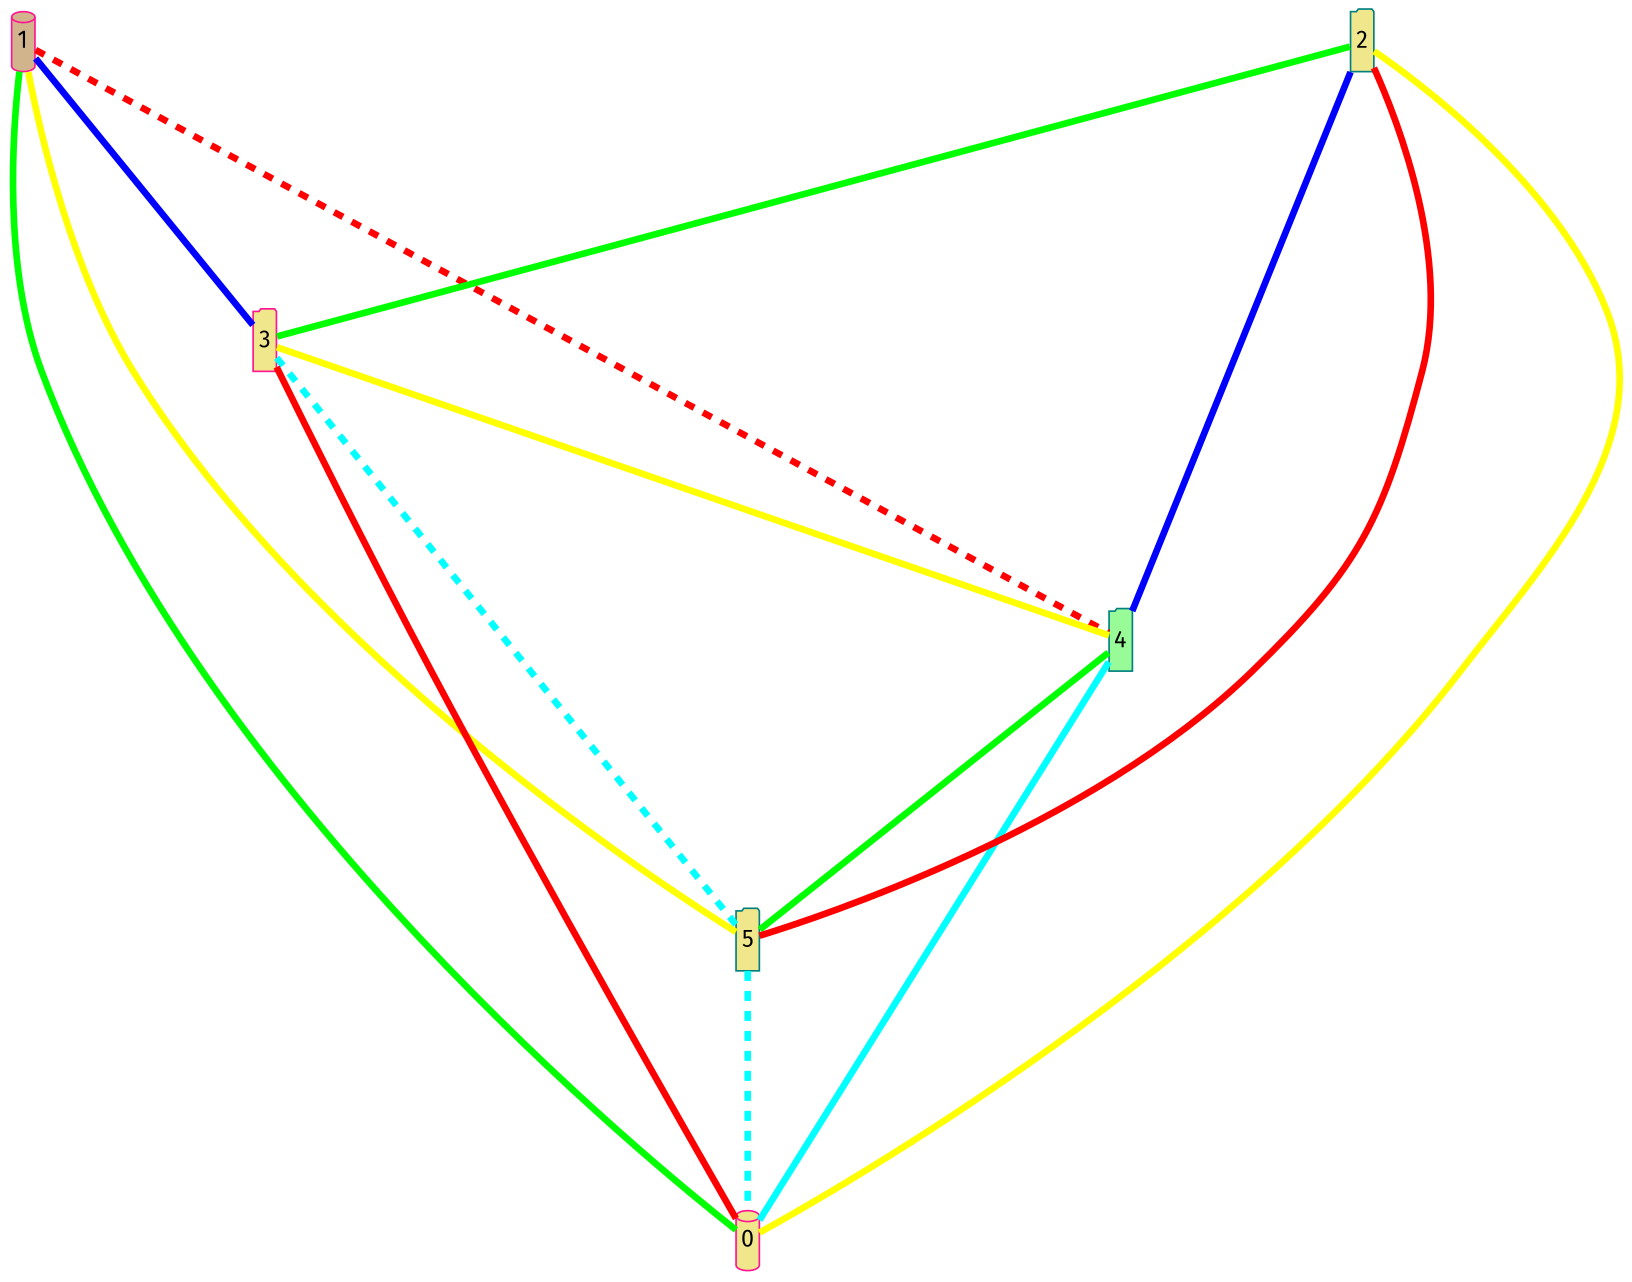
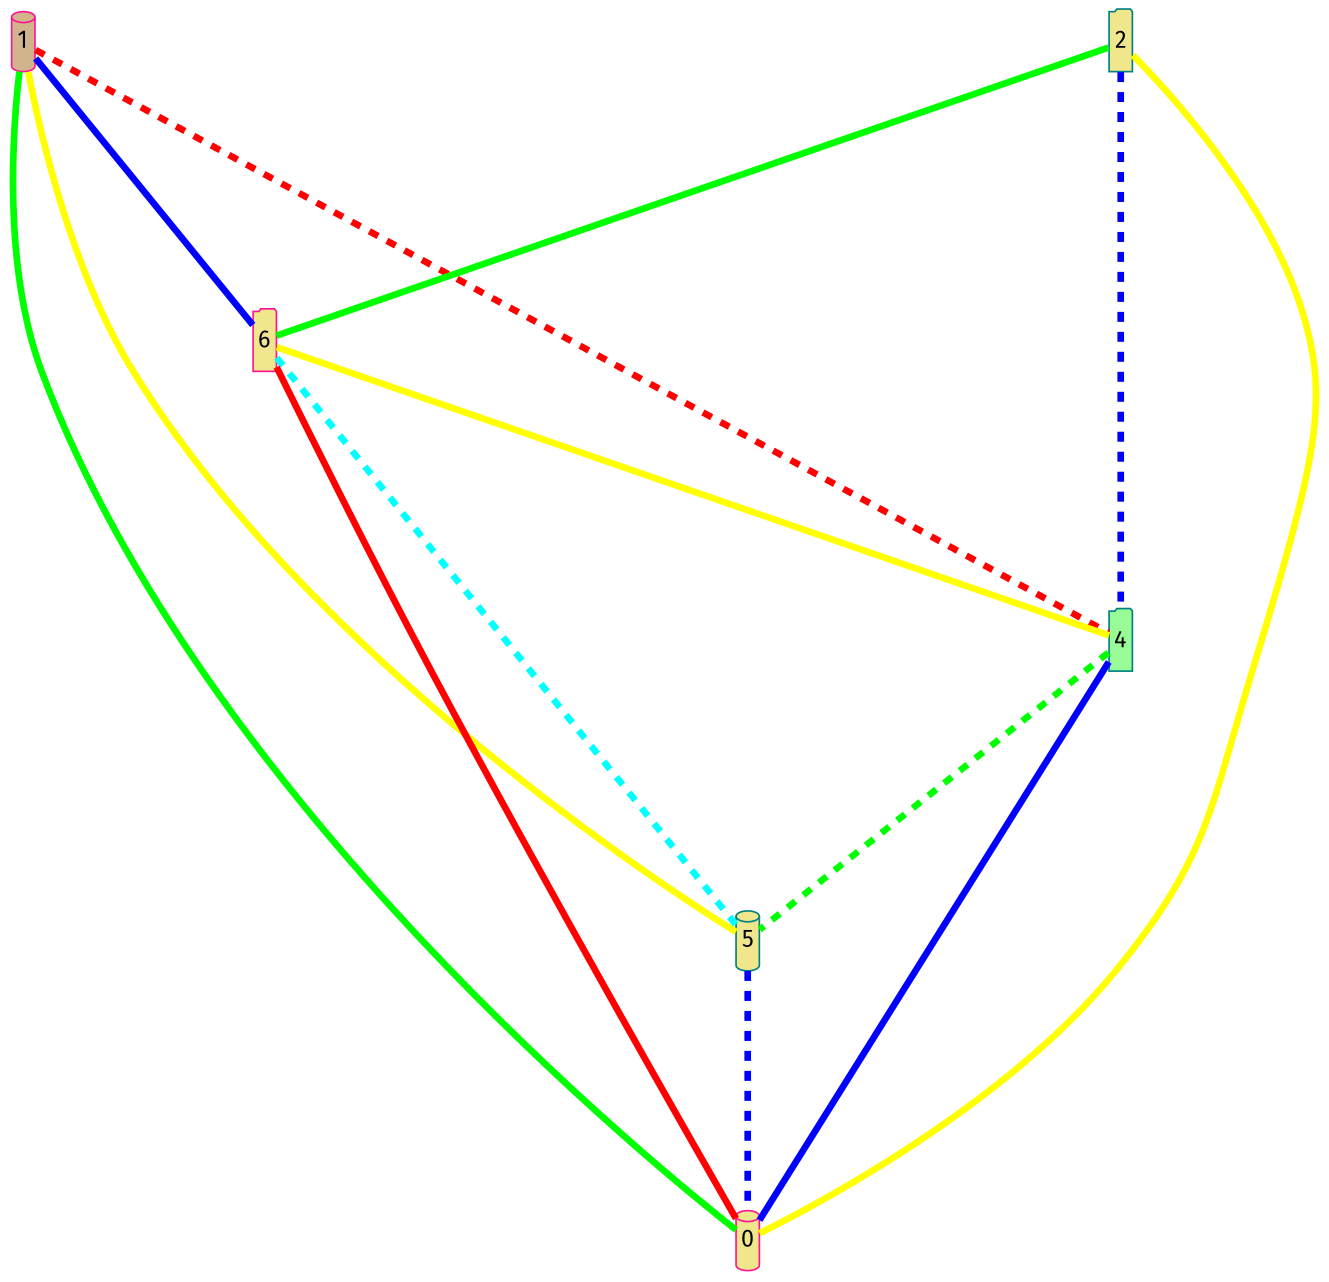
(265, 341) -> (265, 341)
(1241, 342) -> (1121, 342)
(1287, 636) -> none
(934, 791) -> (934, 791)
(748, 941) -> (748, 941)
(934, 941) -> (934, 941)
(748, 1091) -> (748, 1091)
